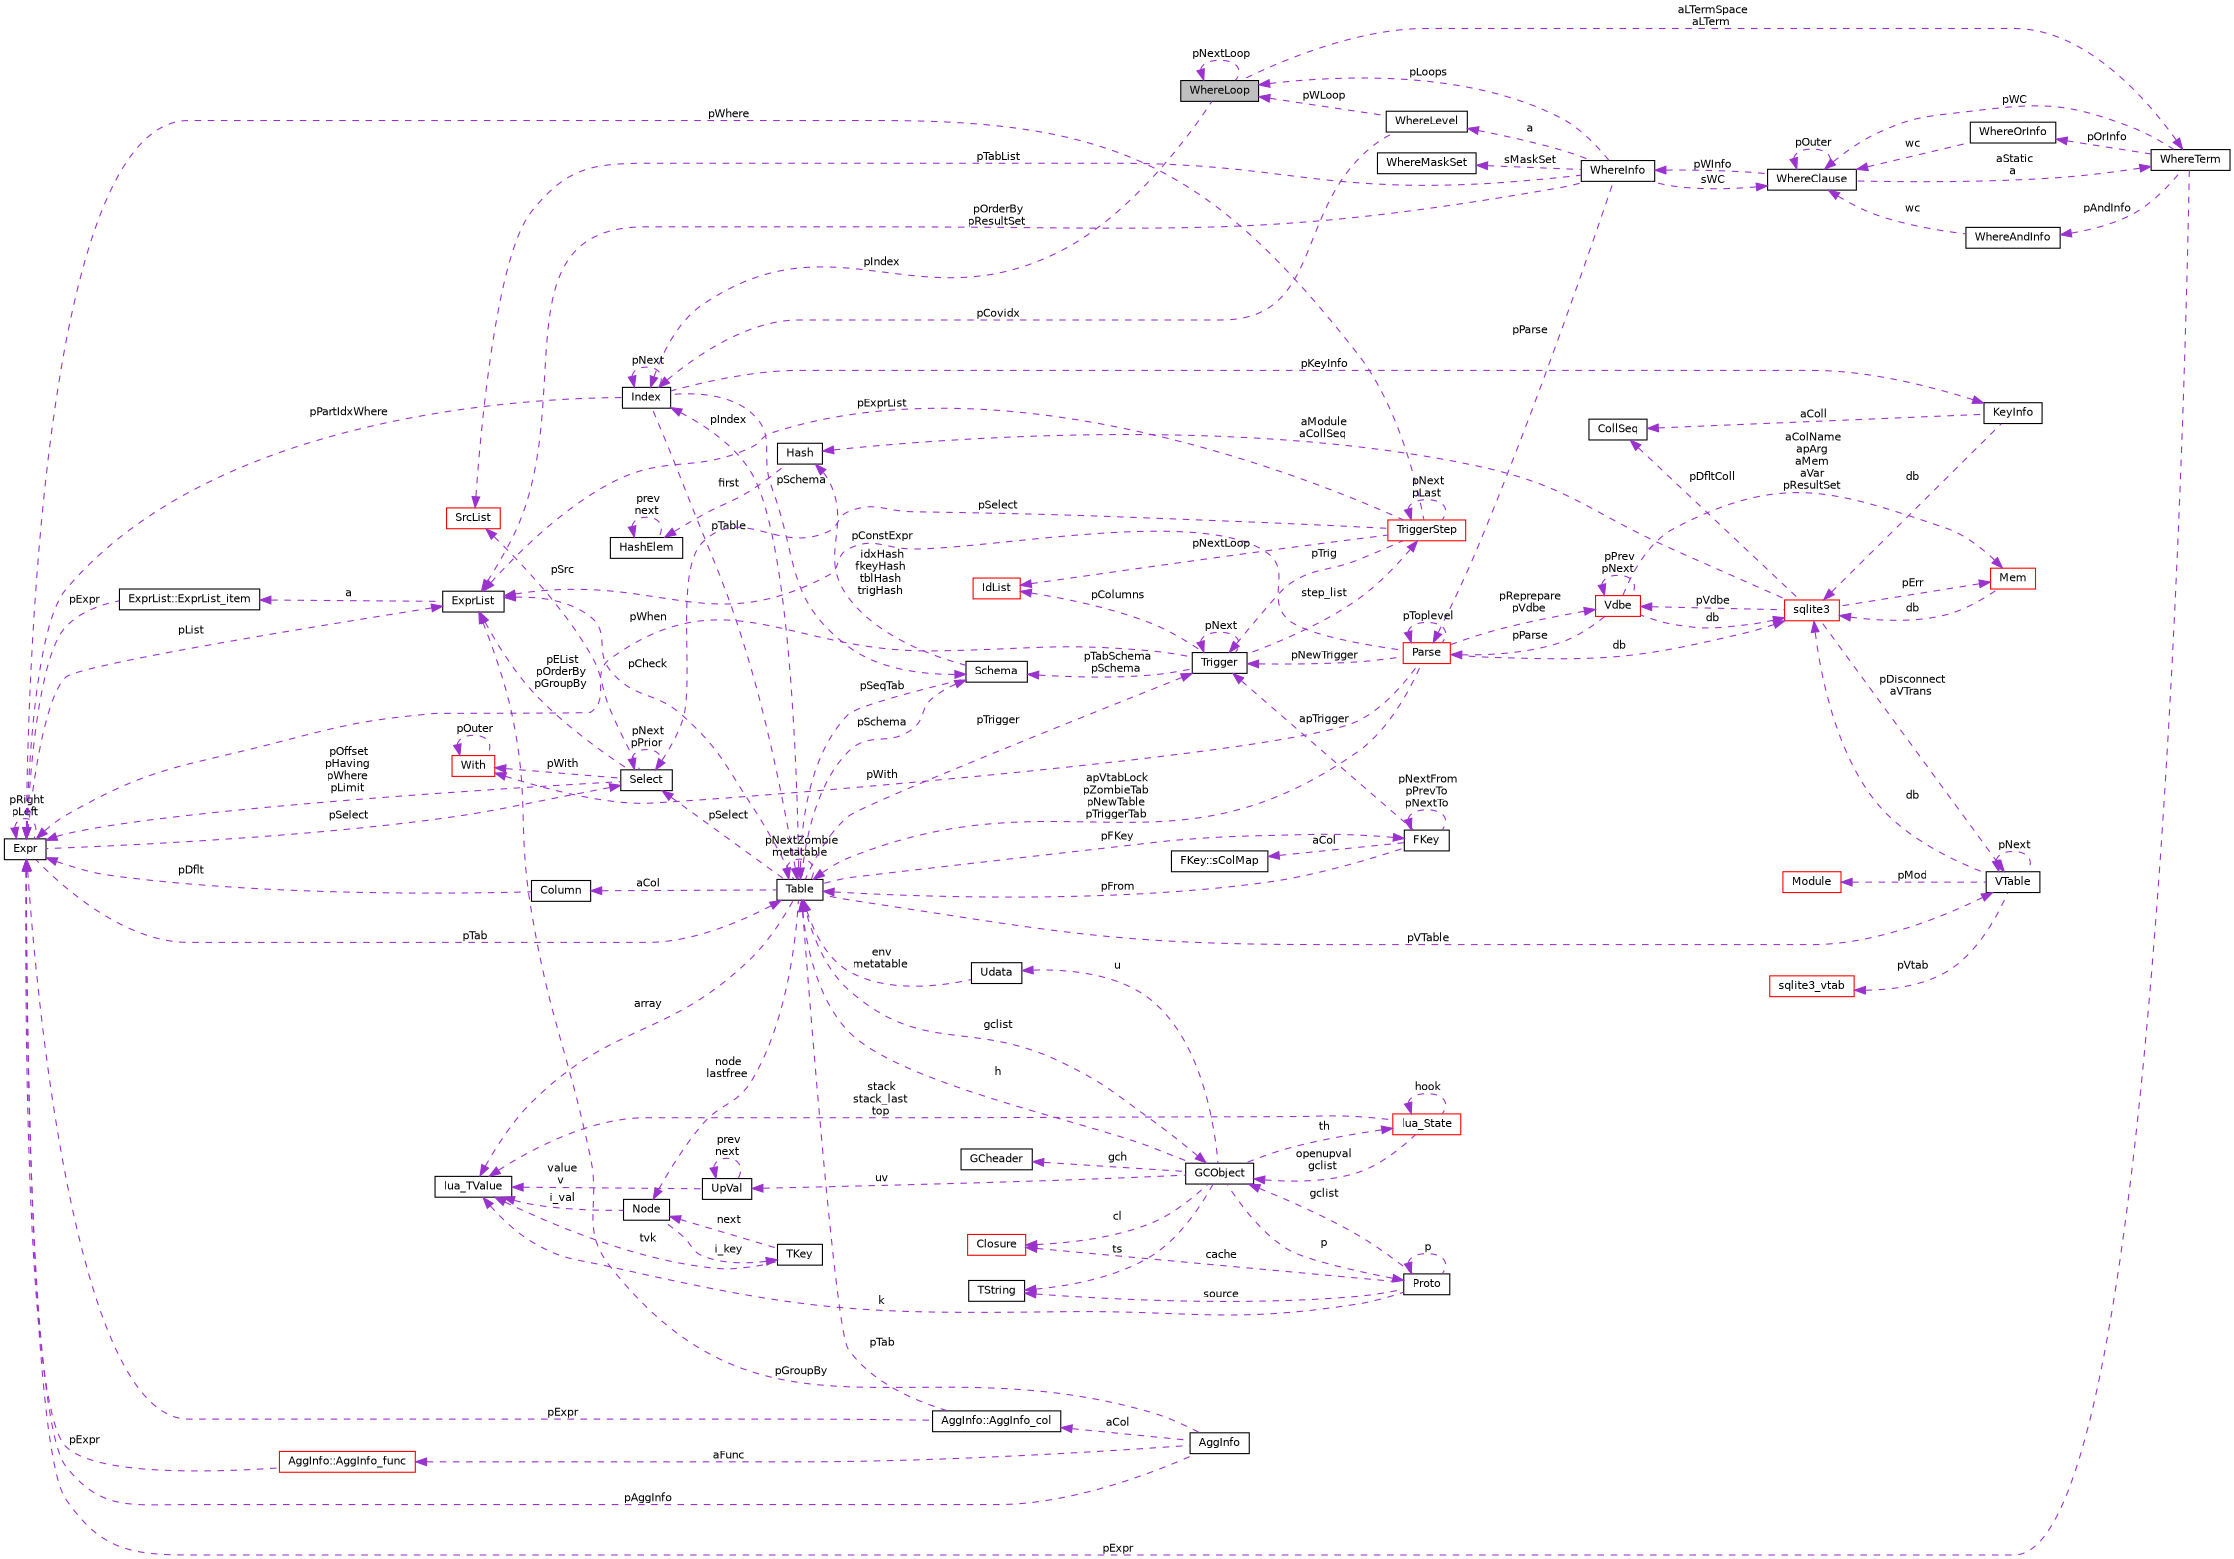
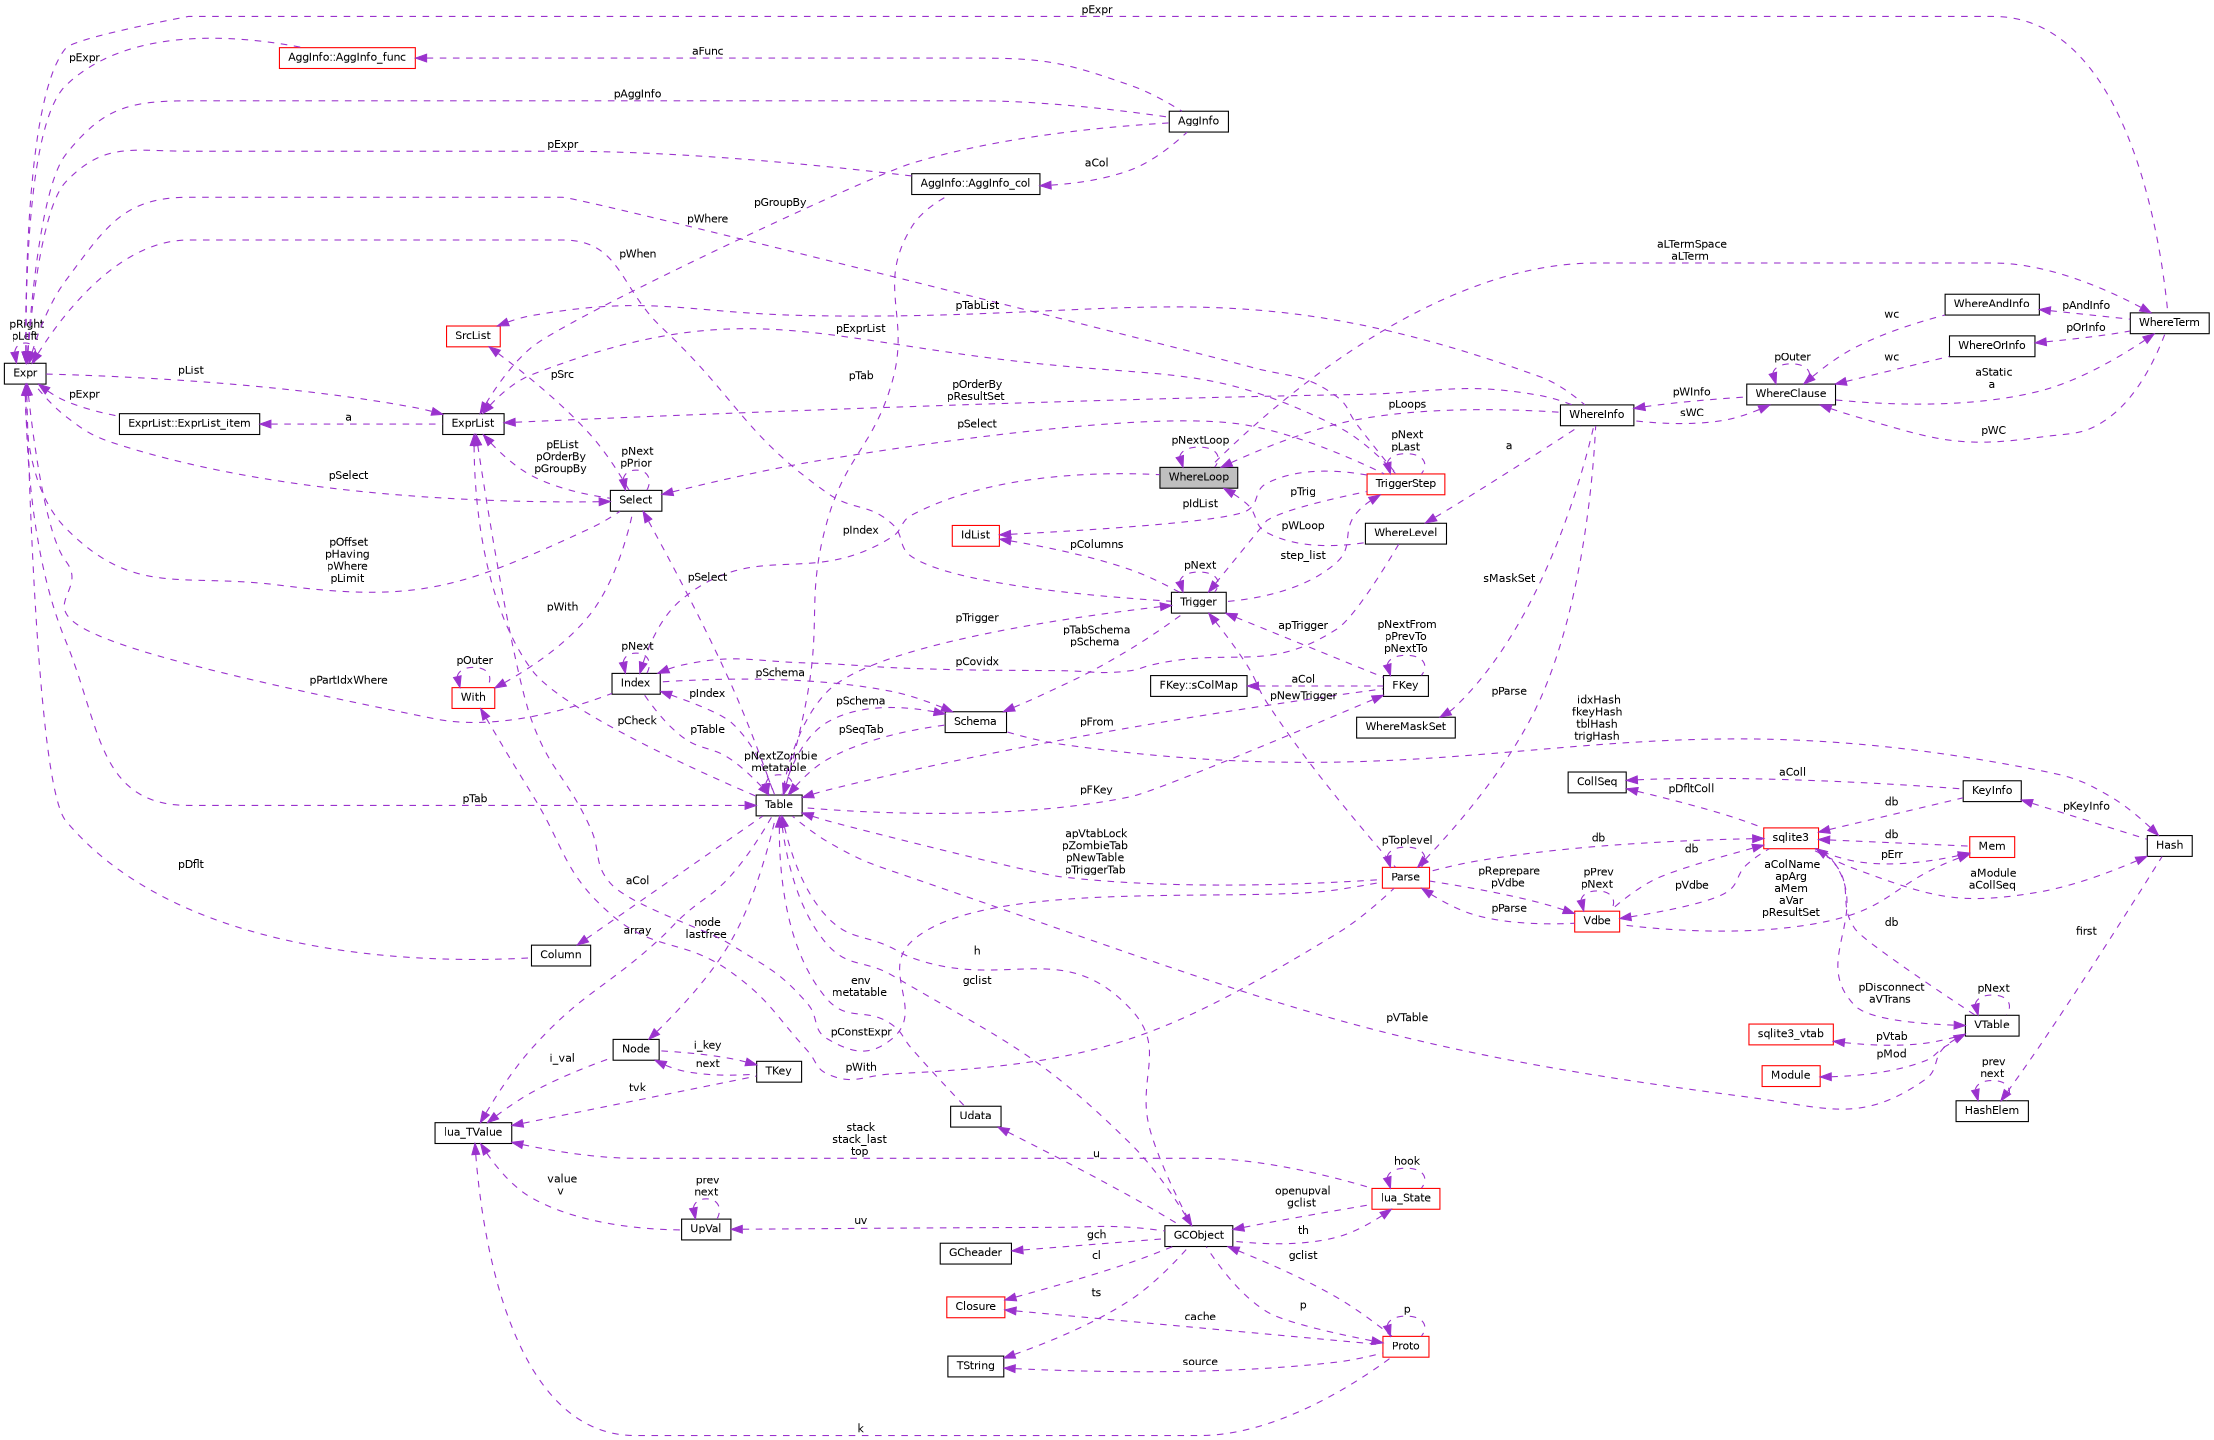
(1323, 370) -> (2090, 821)
(1220, 544) -> (1199, 505)
(1427, 1284) -> (1406, 1347)
